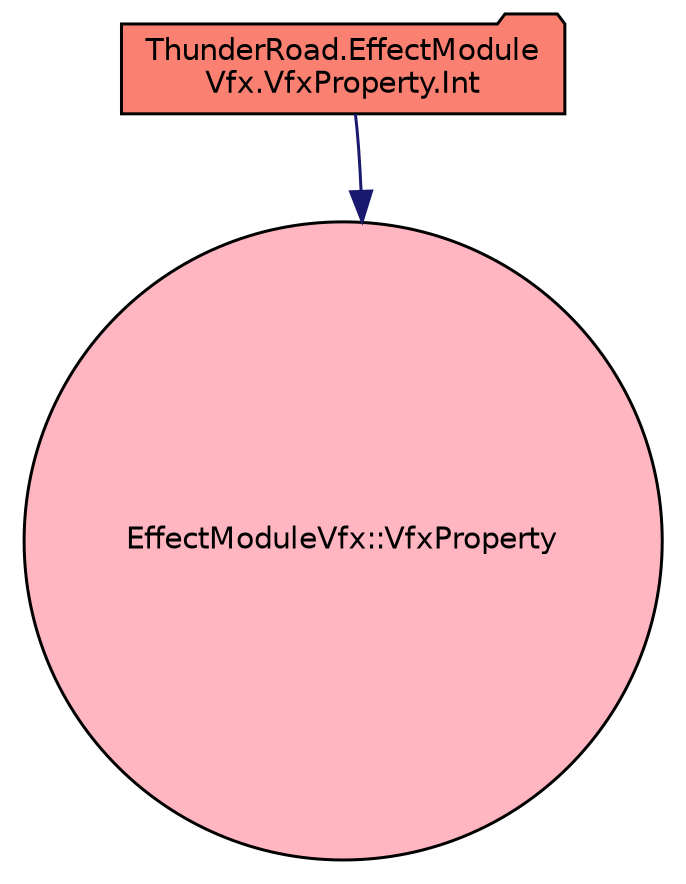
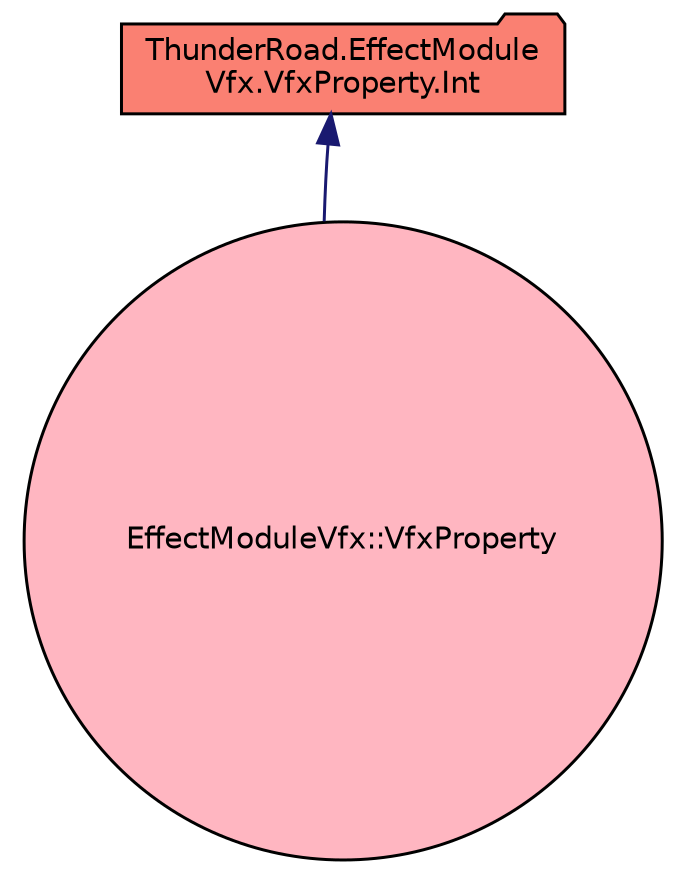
(359, 152) -> (326, 183)
